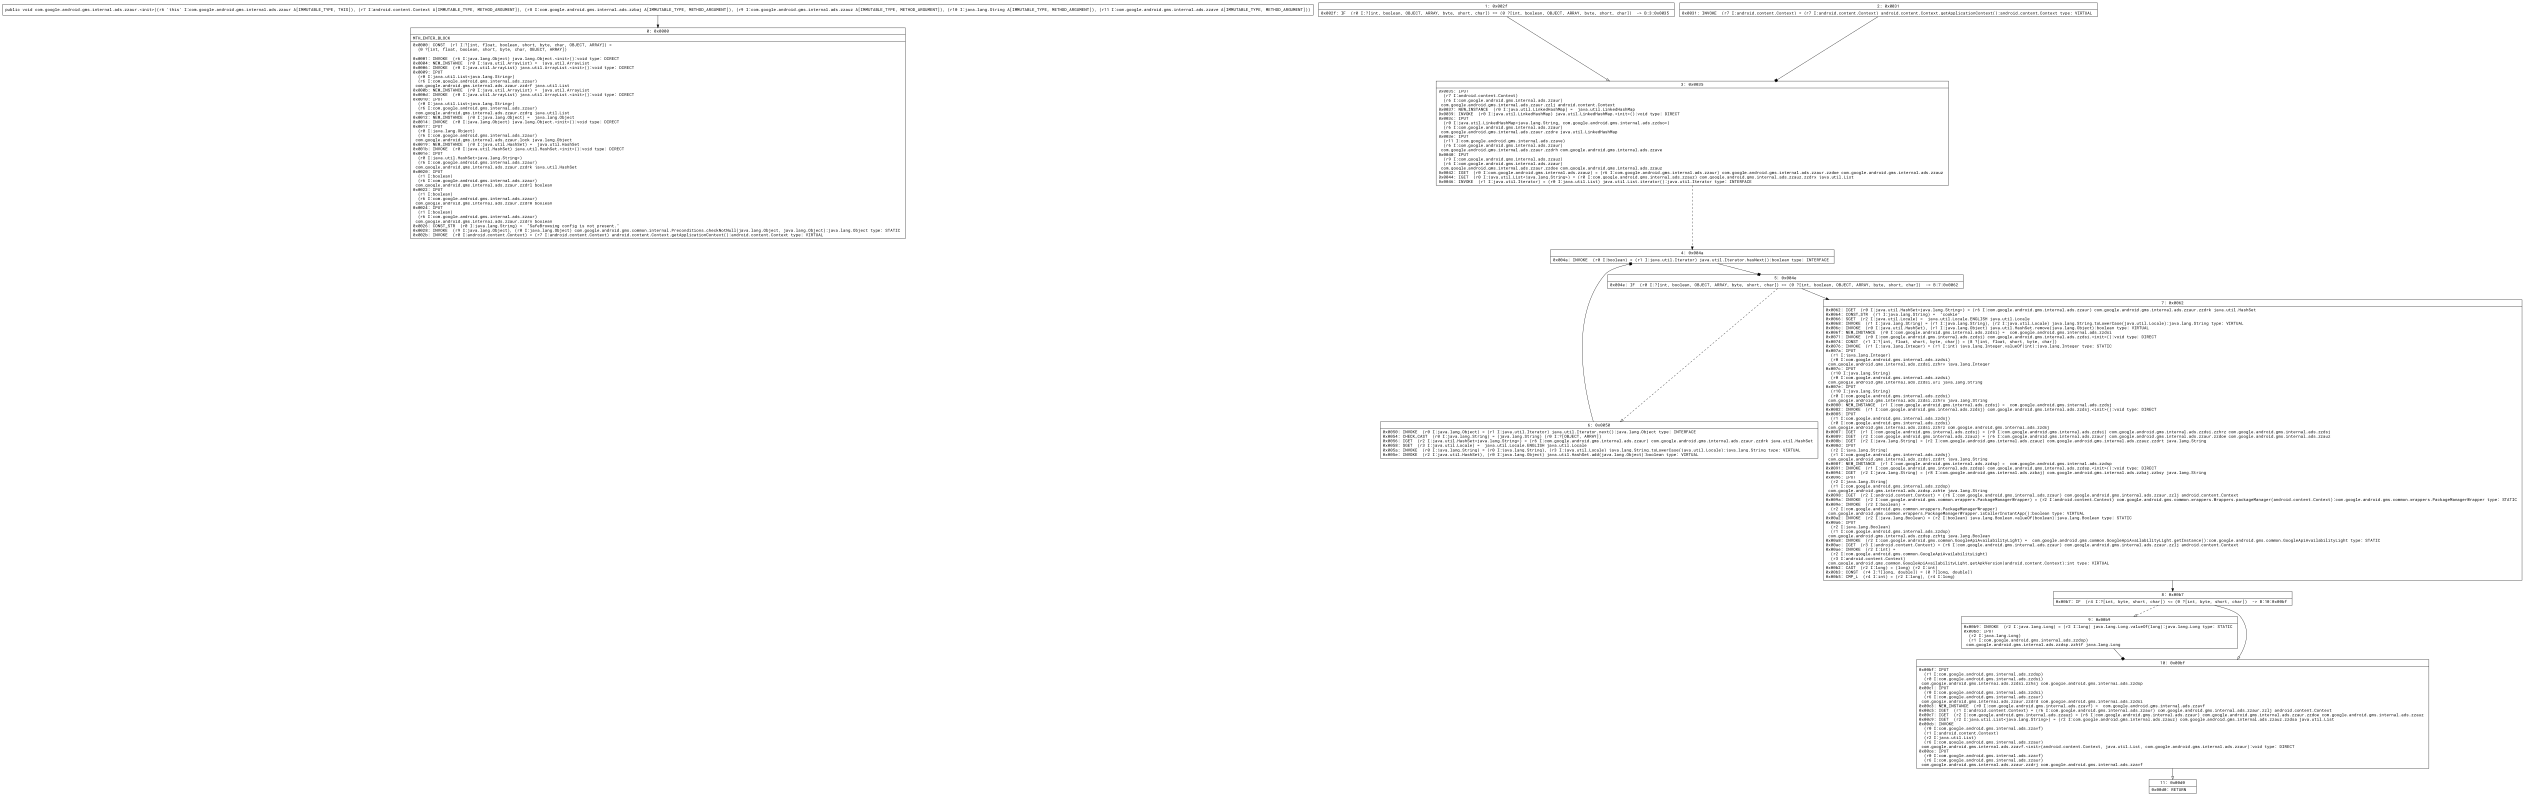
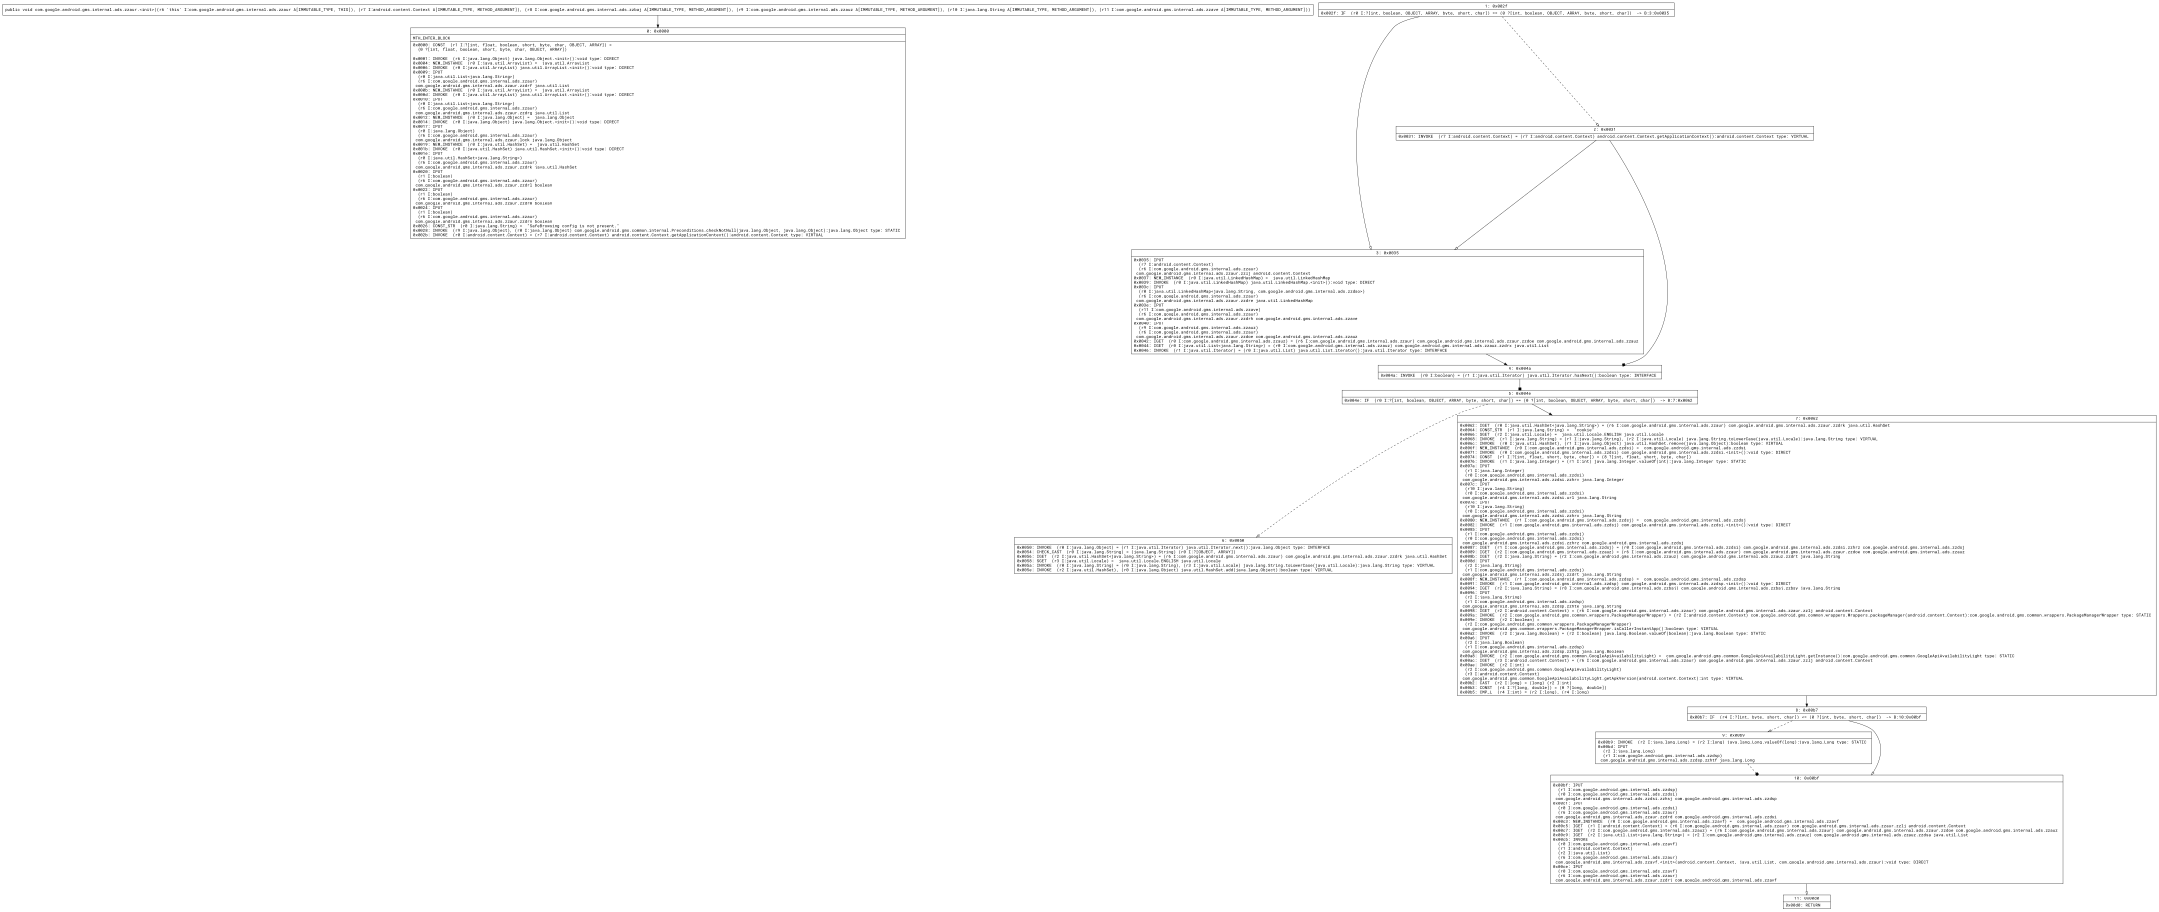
(1828, 48) -> (1527, 194)
none -> (1550, 70)
(1692, 216) -> (1495, 359)
(1583, 333) -> (1663, 255)
(2118, 653) -> (1752, 768)
